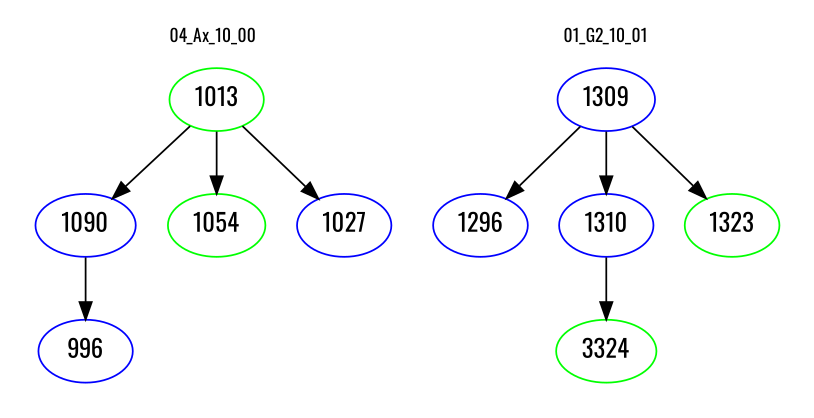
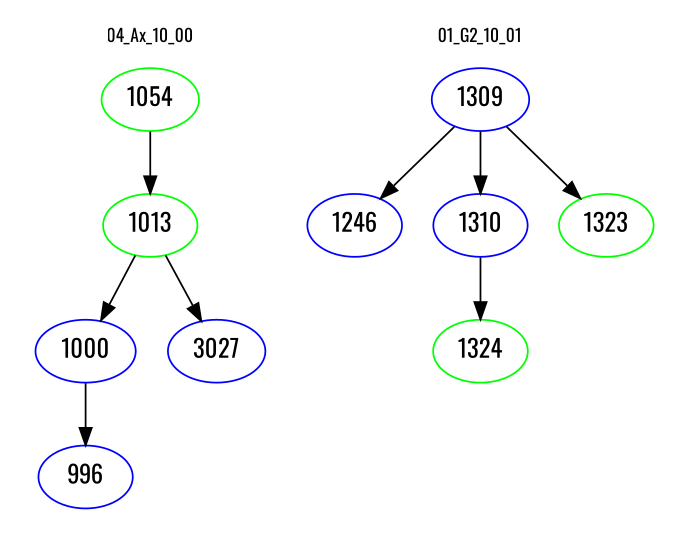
(217, 154) -> (150, 154)
(86, 225) -> (86, 351)
(344, 225) -> (217, 351)
(480, 225) -> (355, 225)
(606, 351) -> (480, 351)
